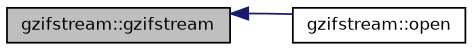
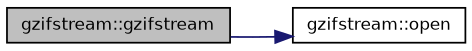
(270, 14) -> (253, 37)
